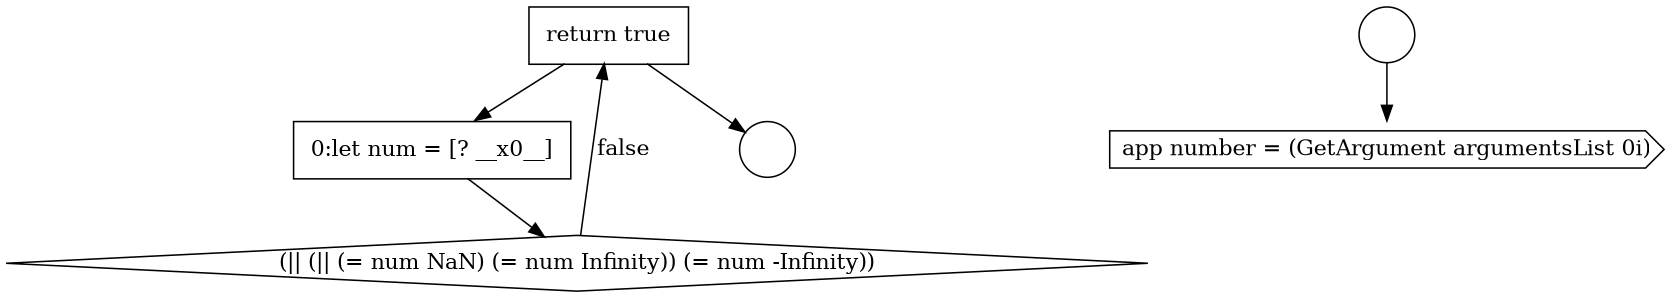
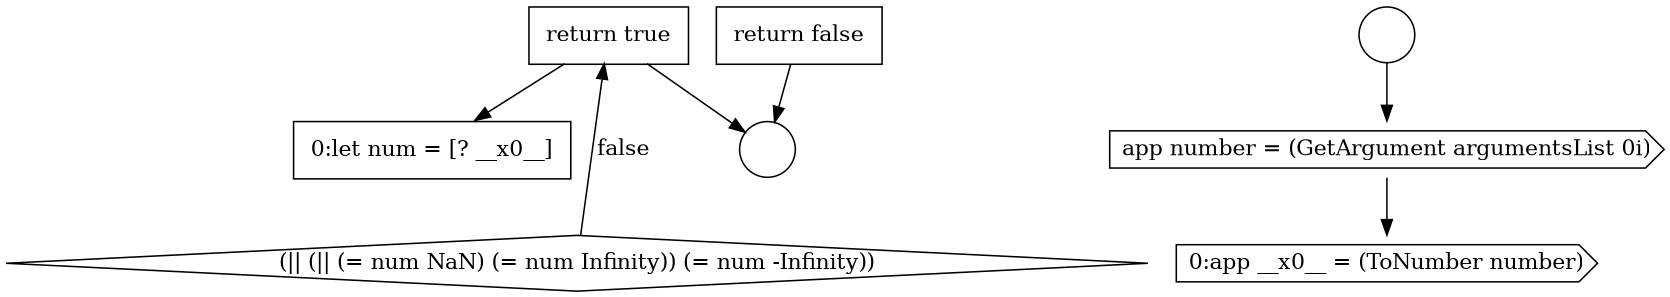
none -> (798, 35)
(500, 203) -> none
none -> (1387, 263)
